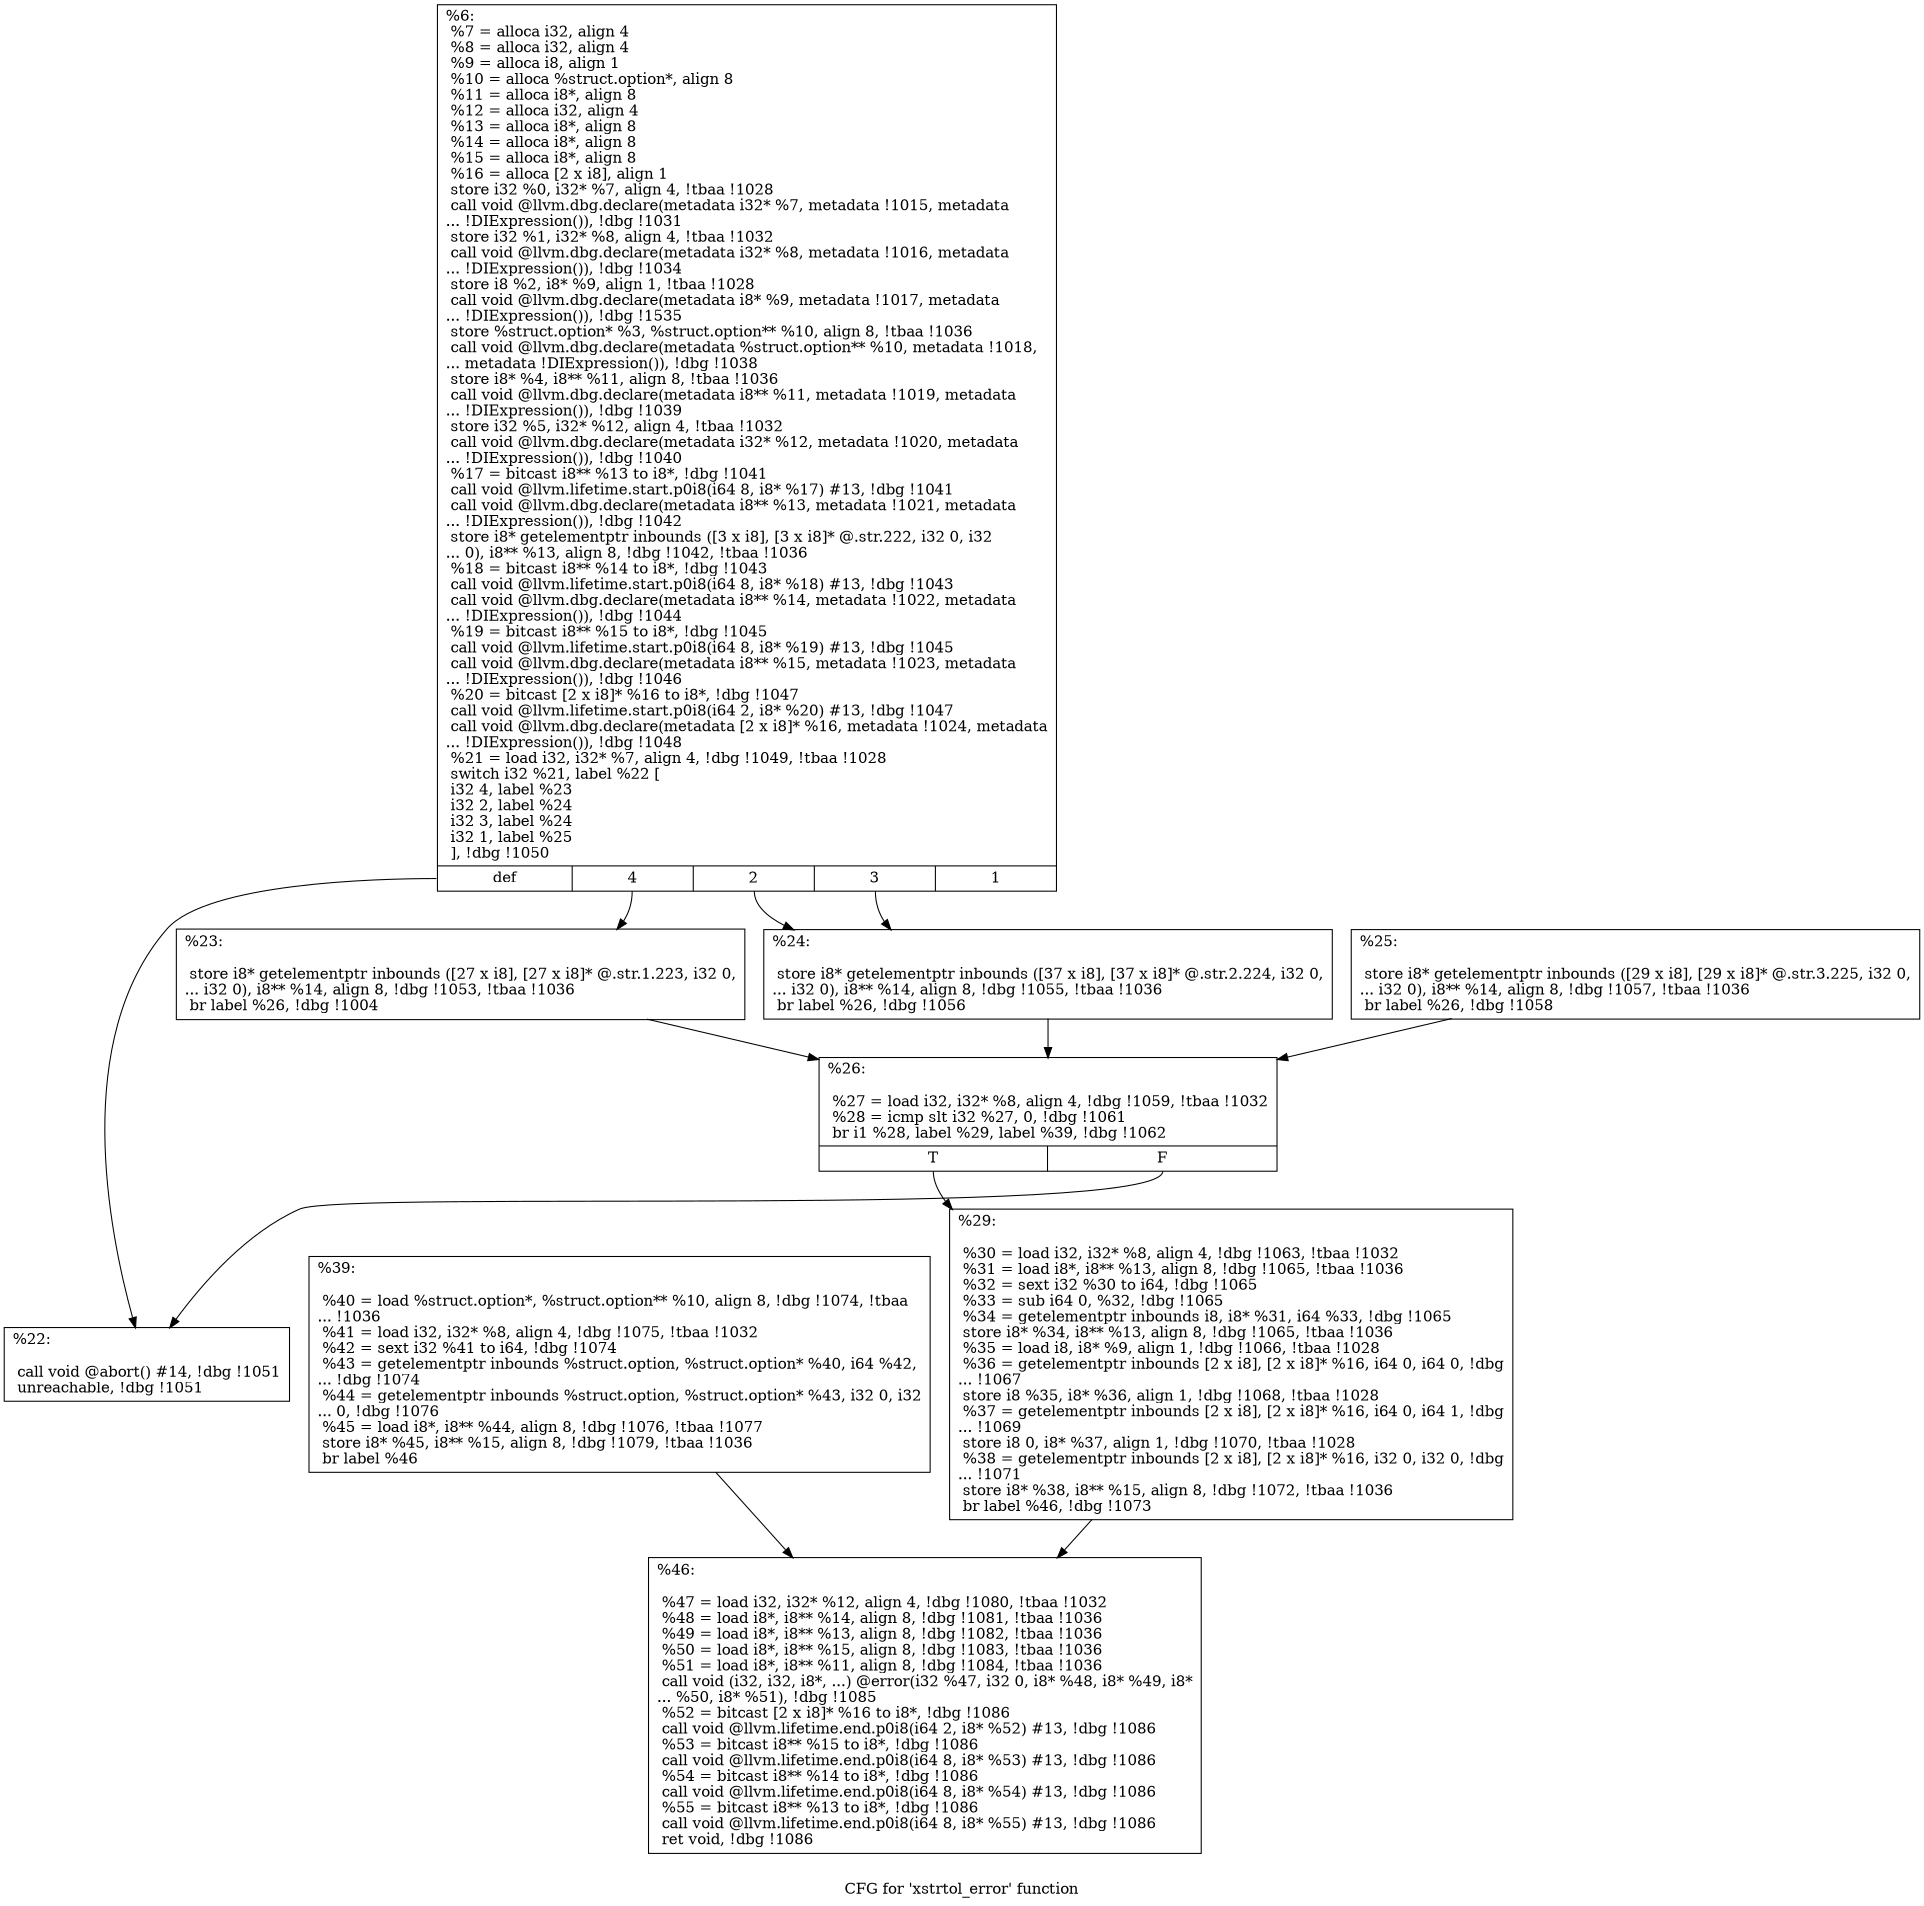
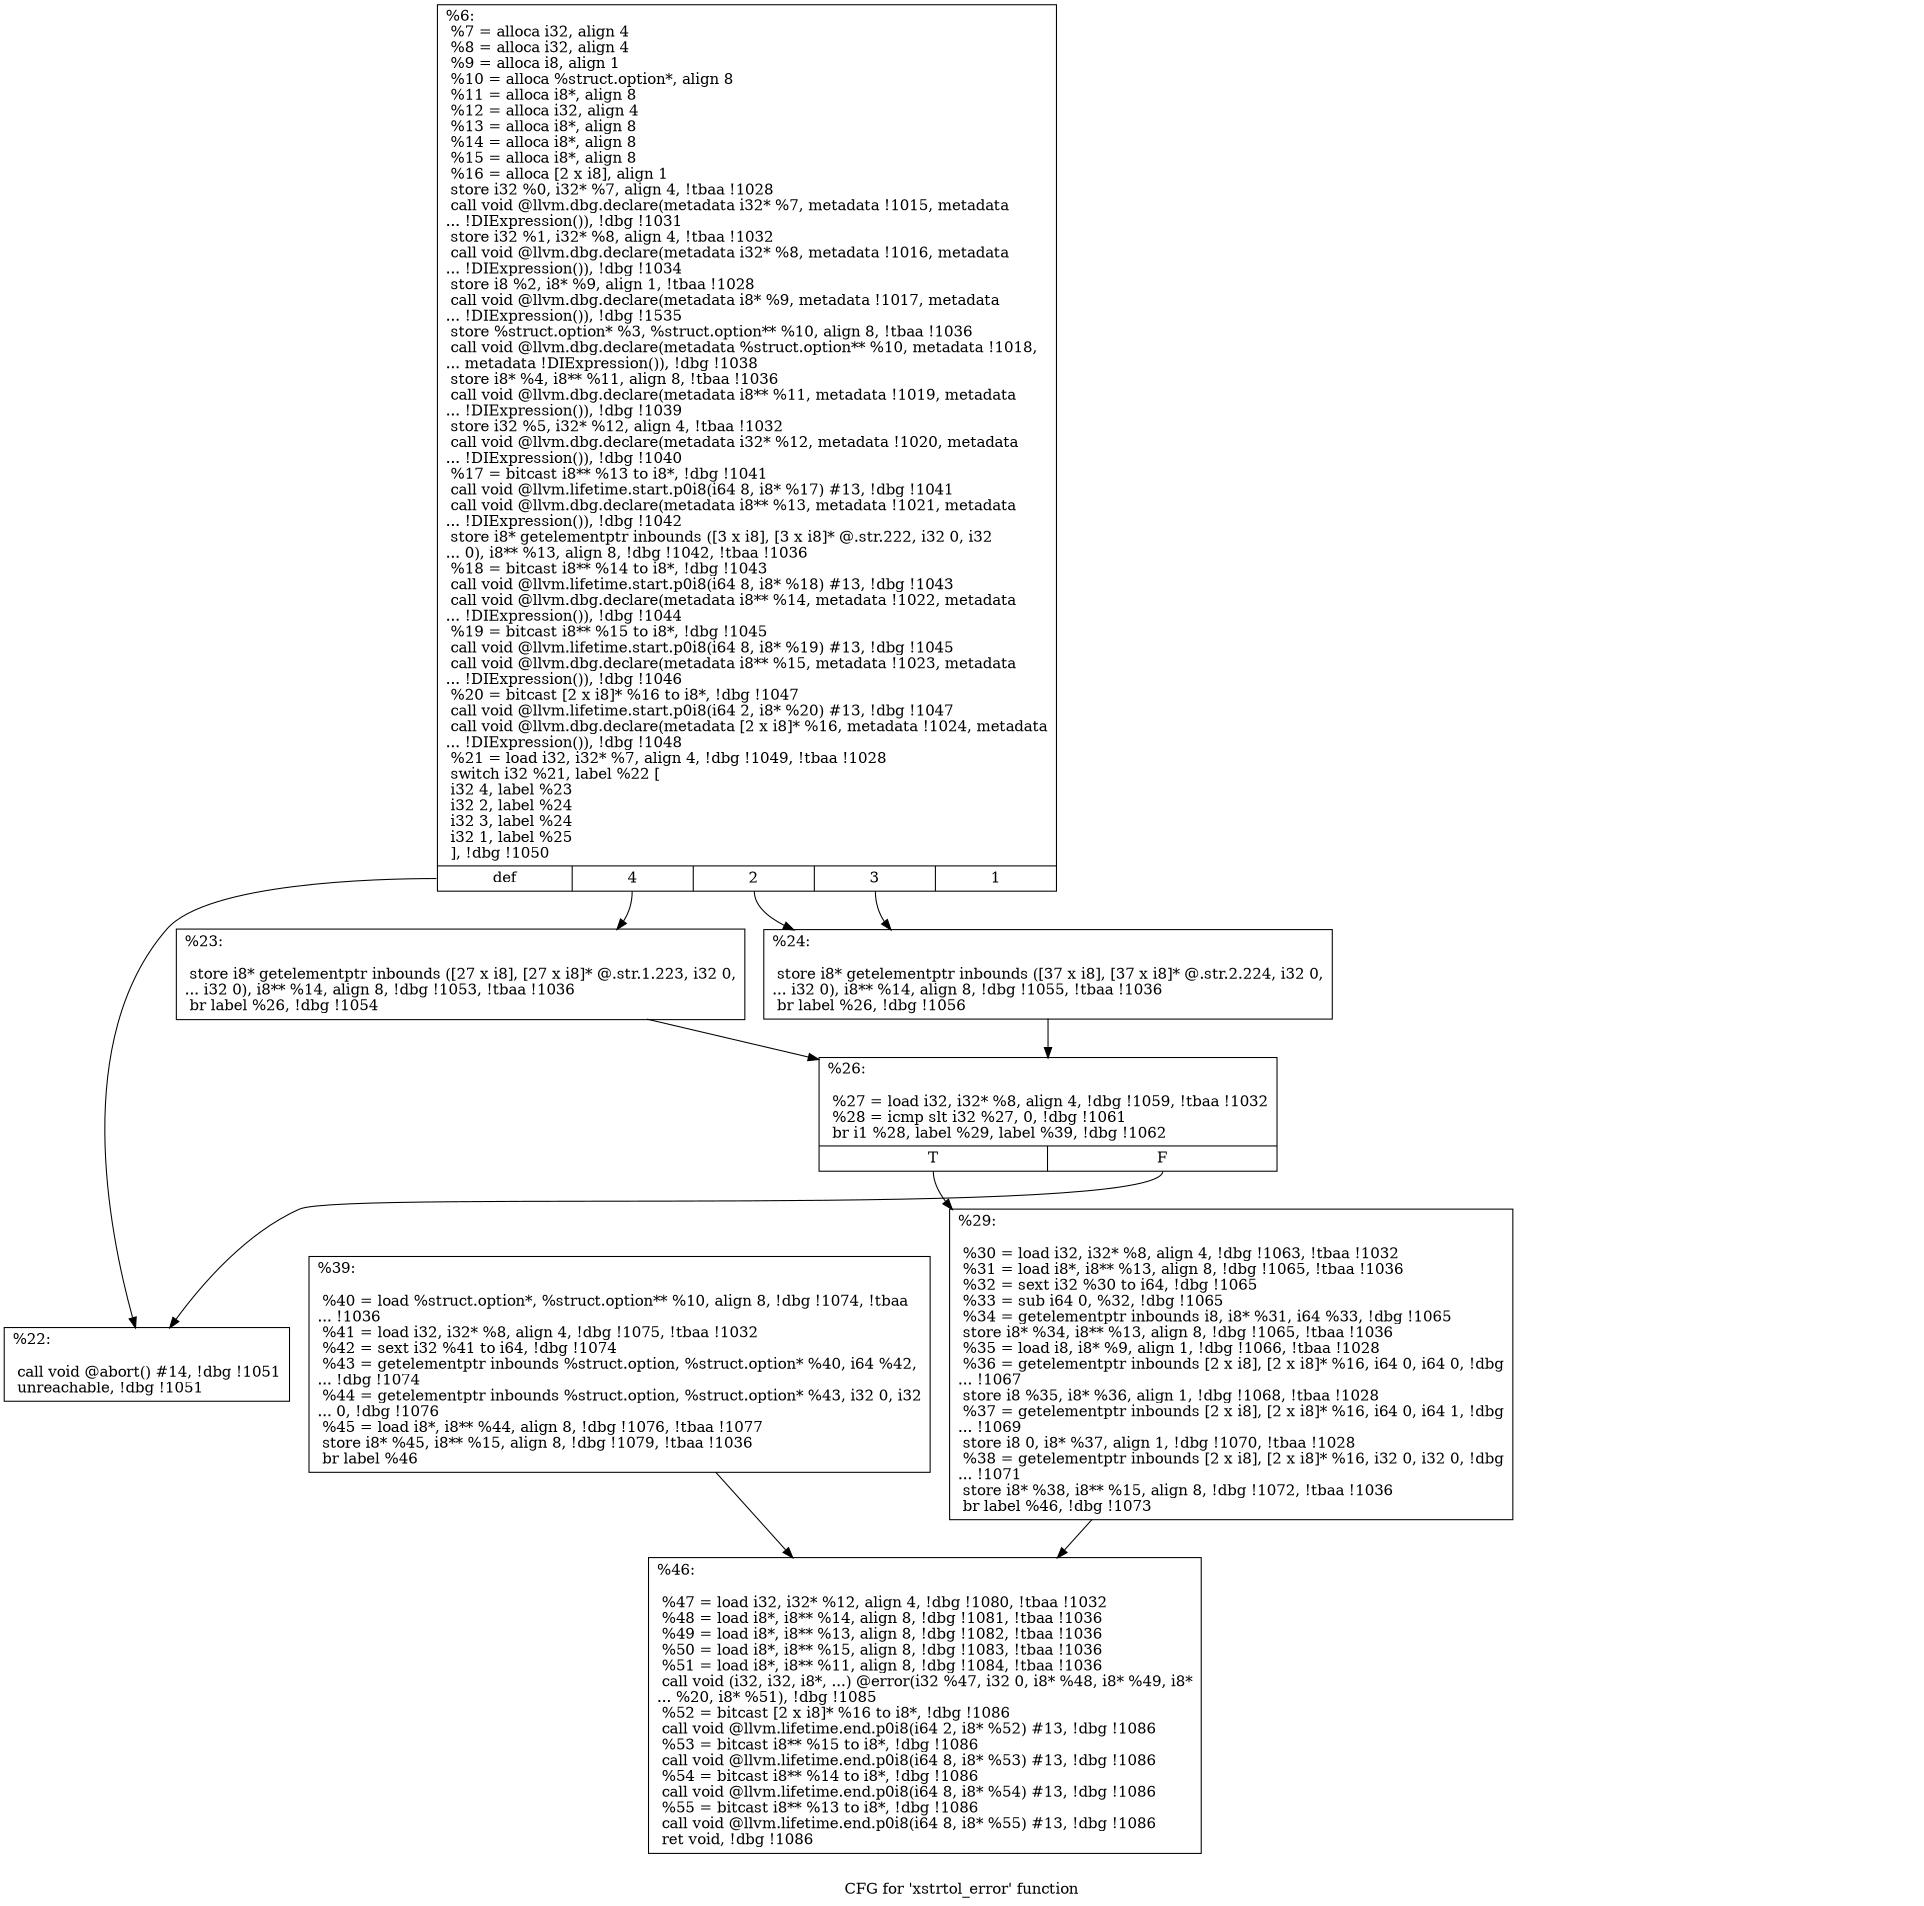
(1635, 974) -> none
(282, 1006) -> (282, 1006)
(767, 1698) -> (767, 1698)
